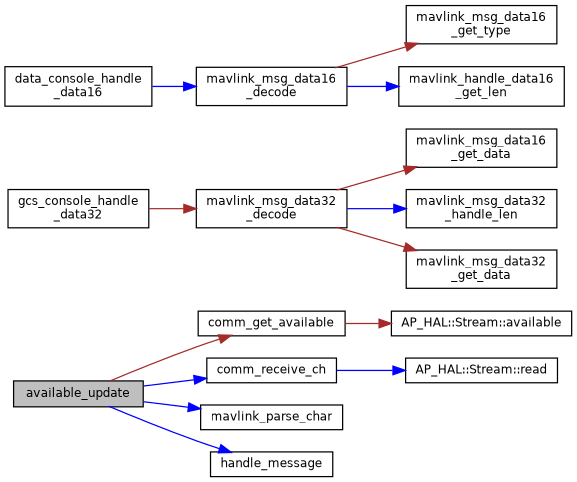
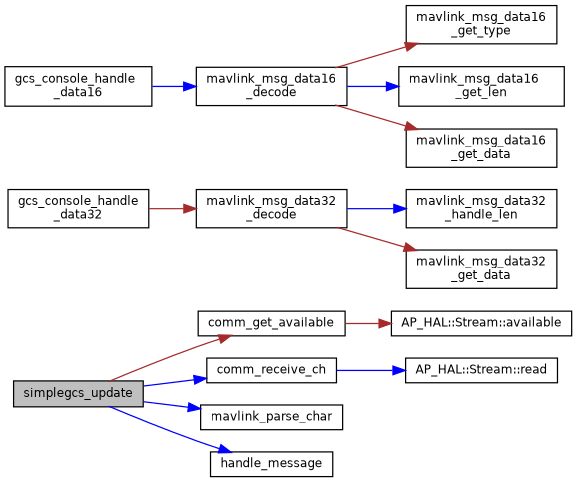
(78, 86) -> (78, 86)
(482, 86) -> (482, 86)
(371, 180) -> (370, 115)
(78, 394) -> (78, 394)
